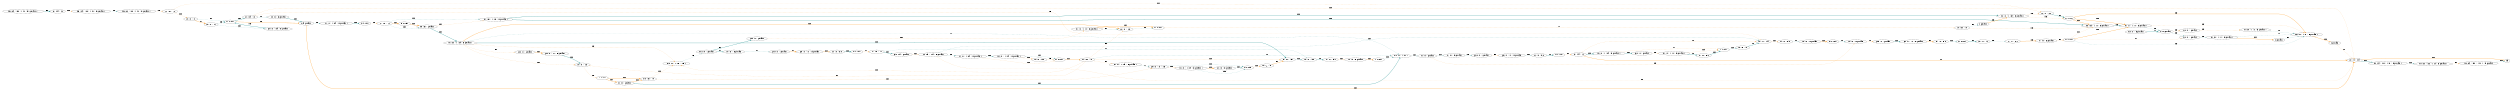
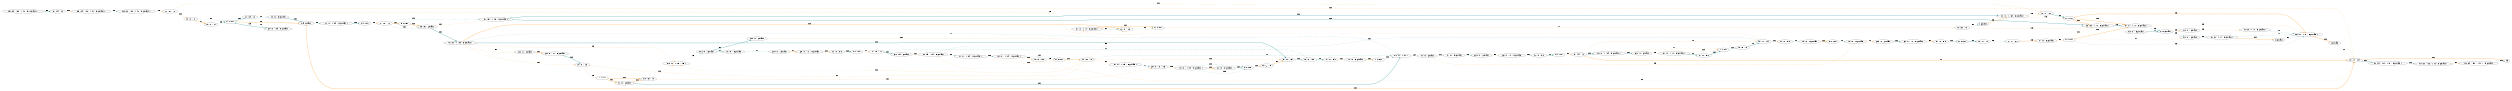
(240, 27) -> (258, 25)
